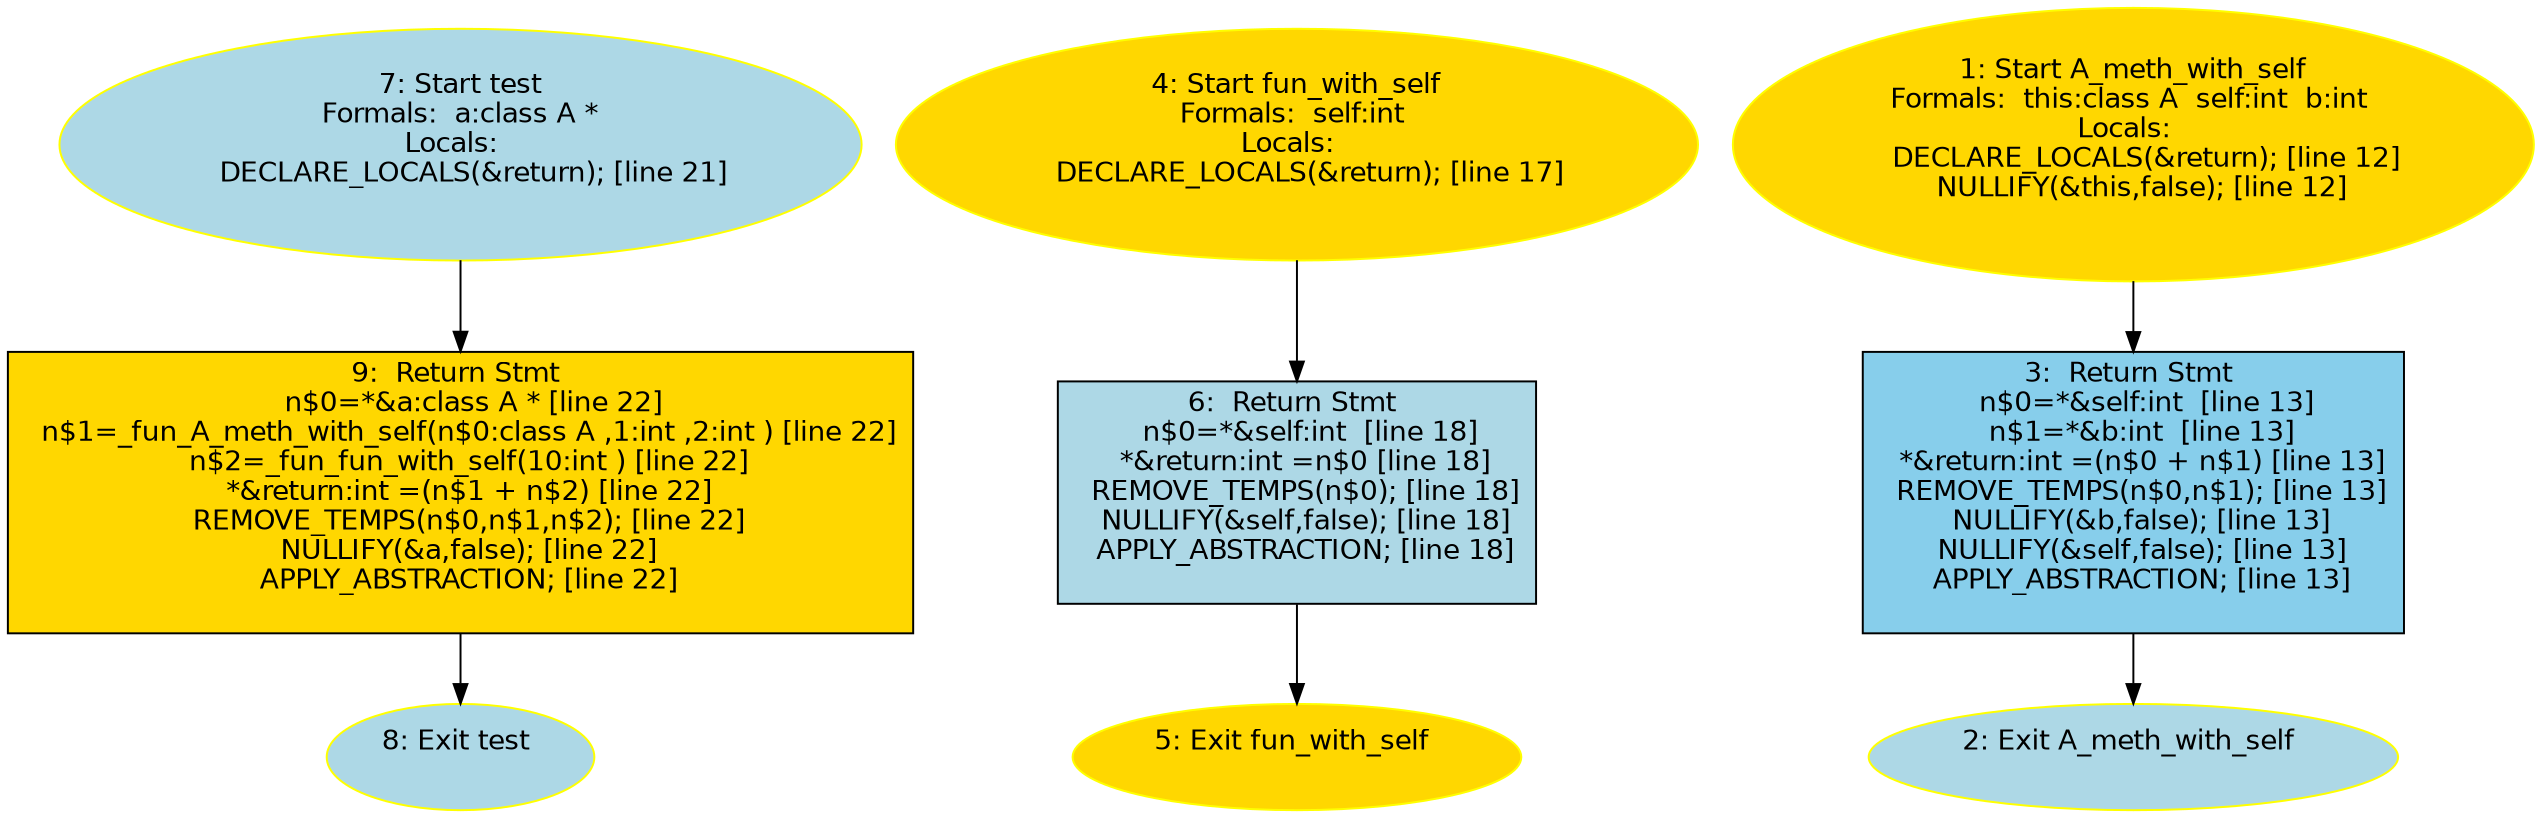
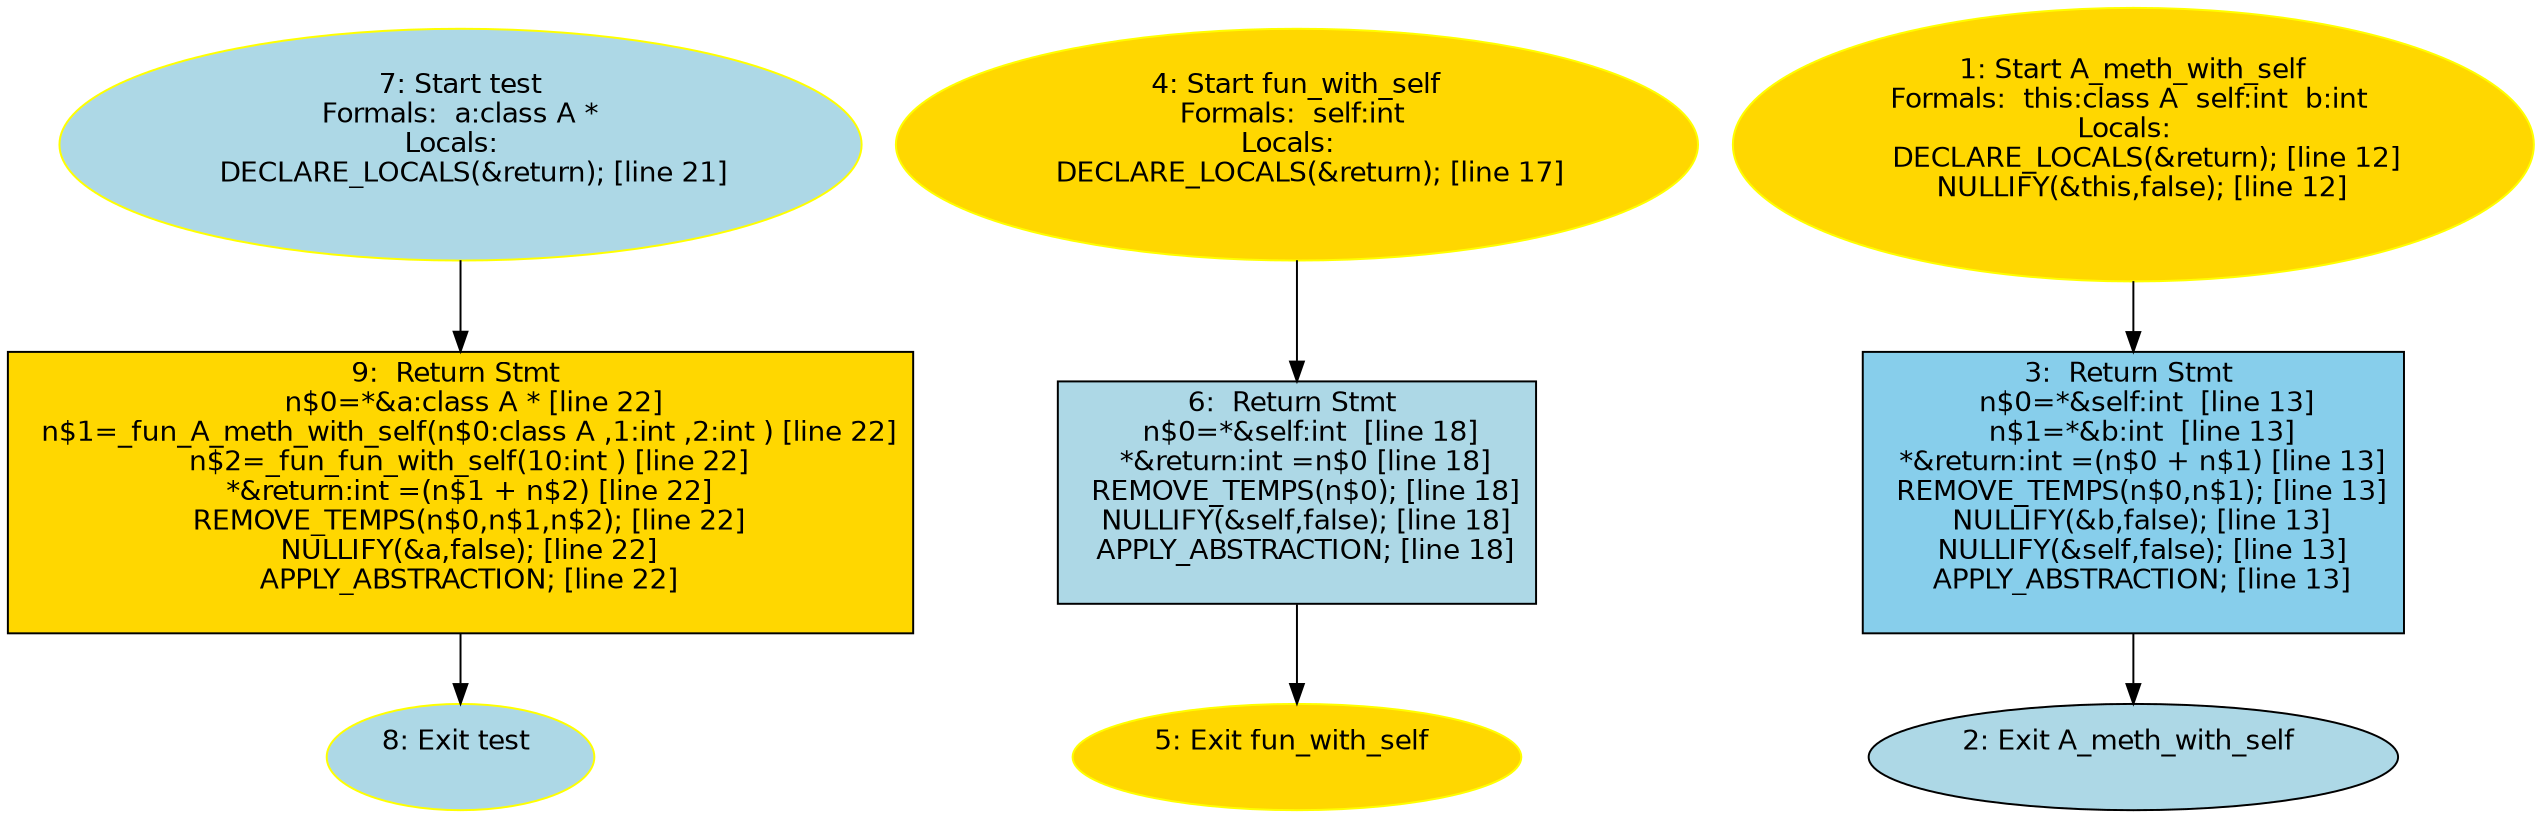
(2133, 757) -> (2133, 757)
